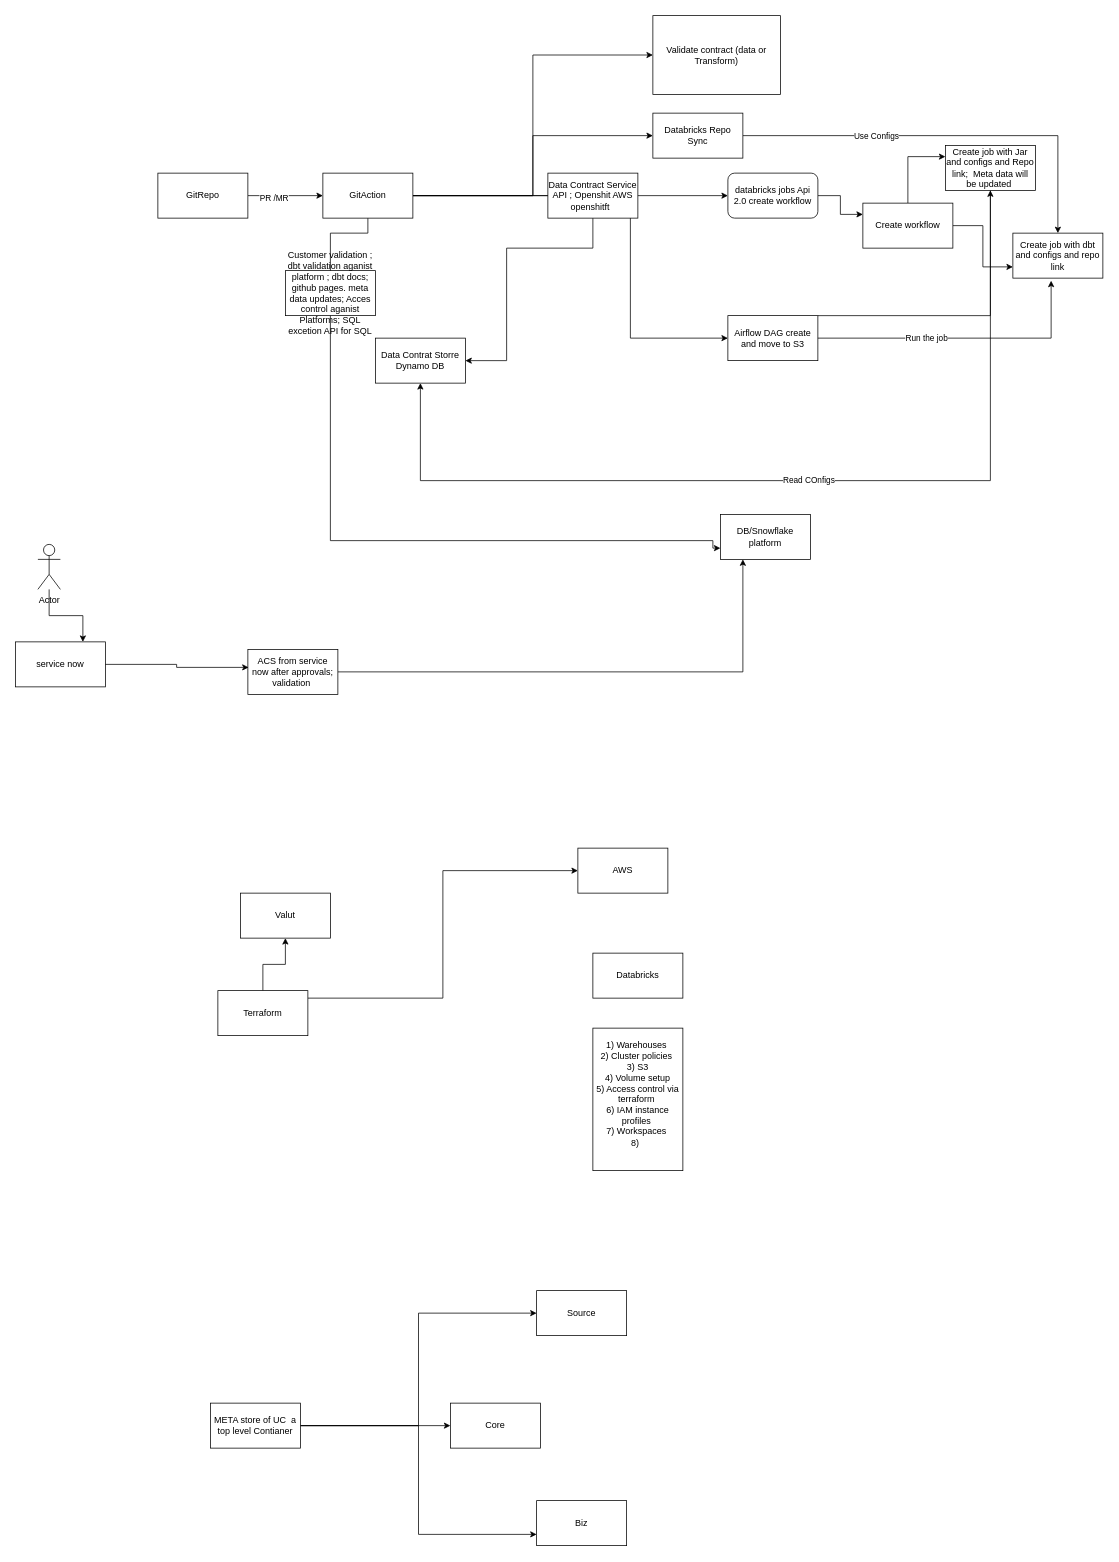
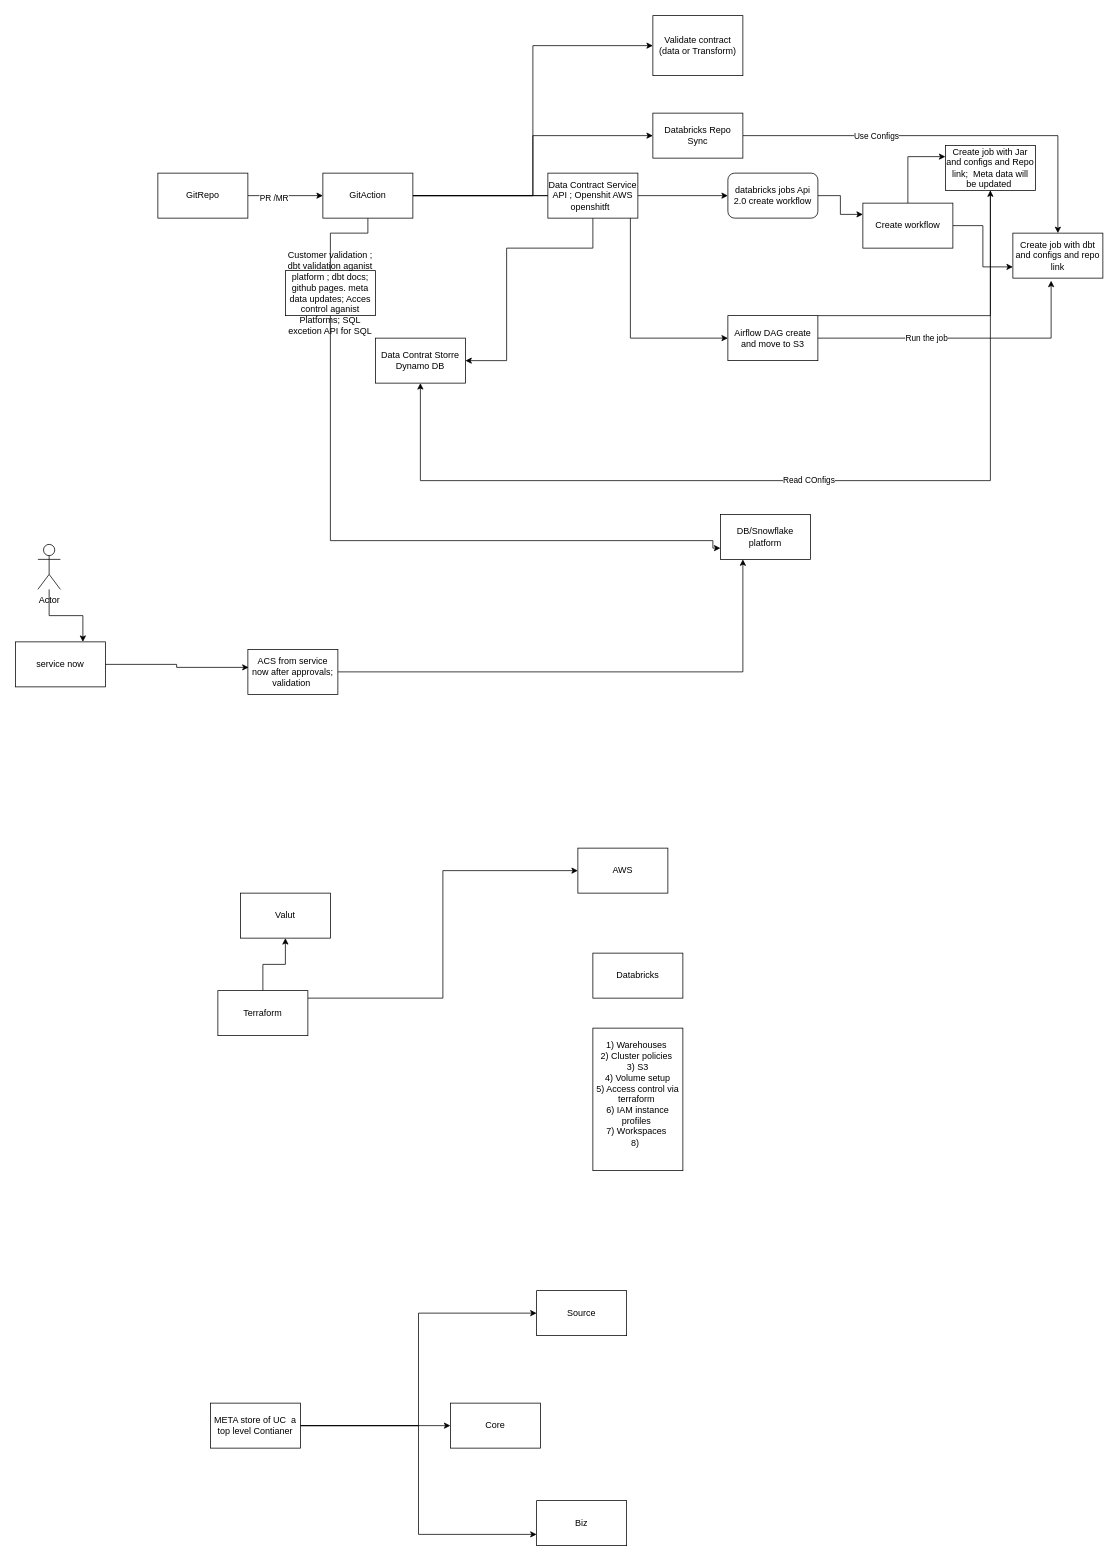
(717, 55) -> (698, 45)
